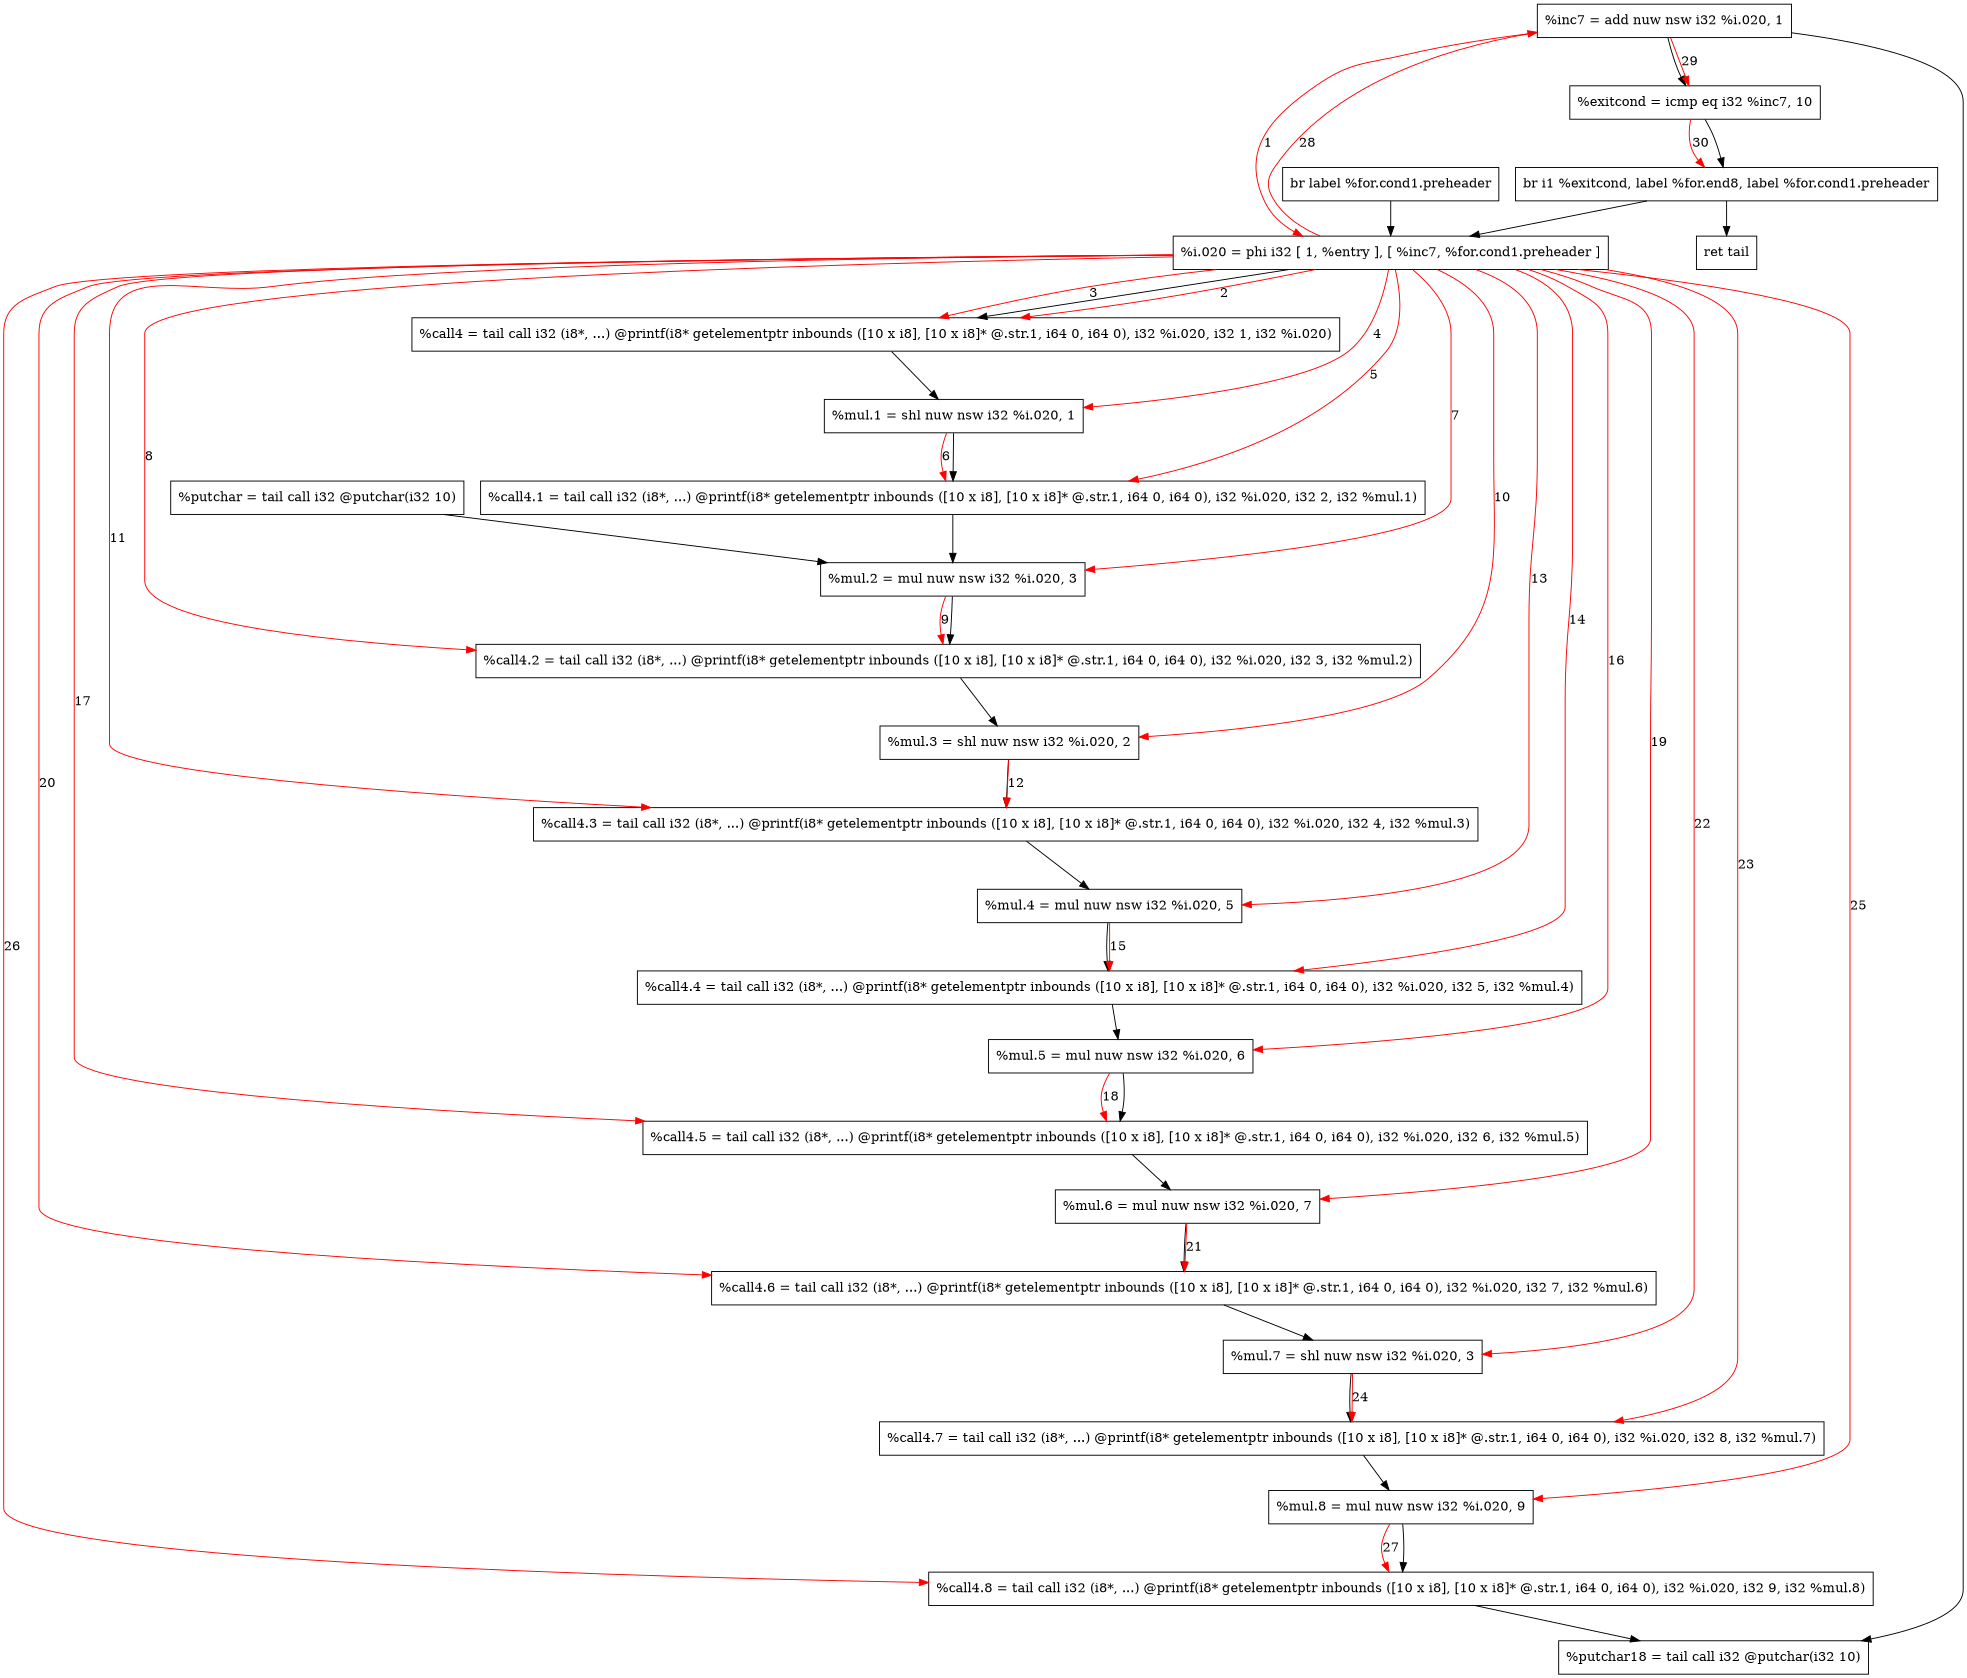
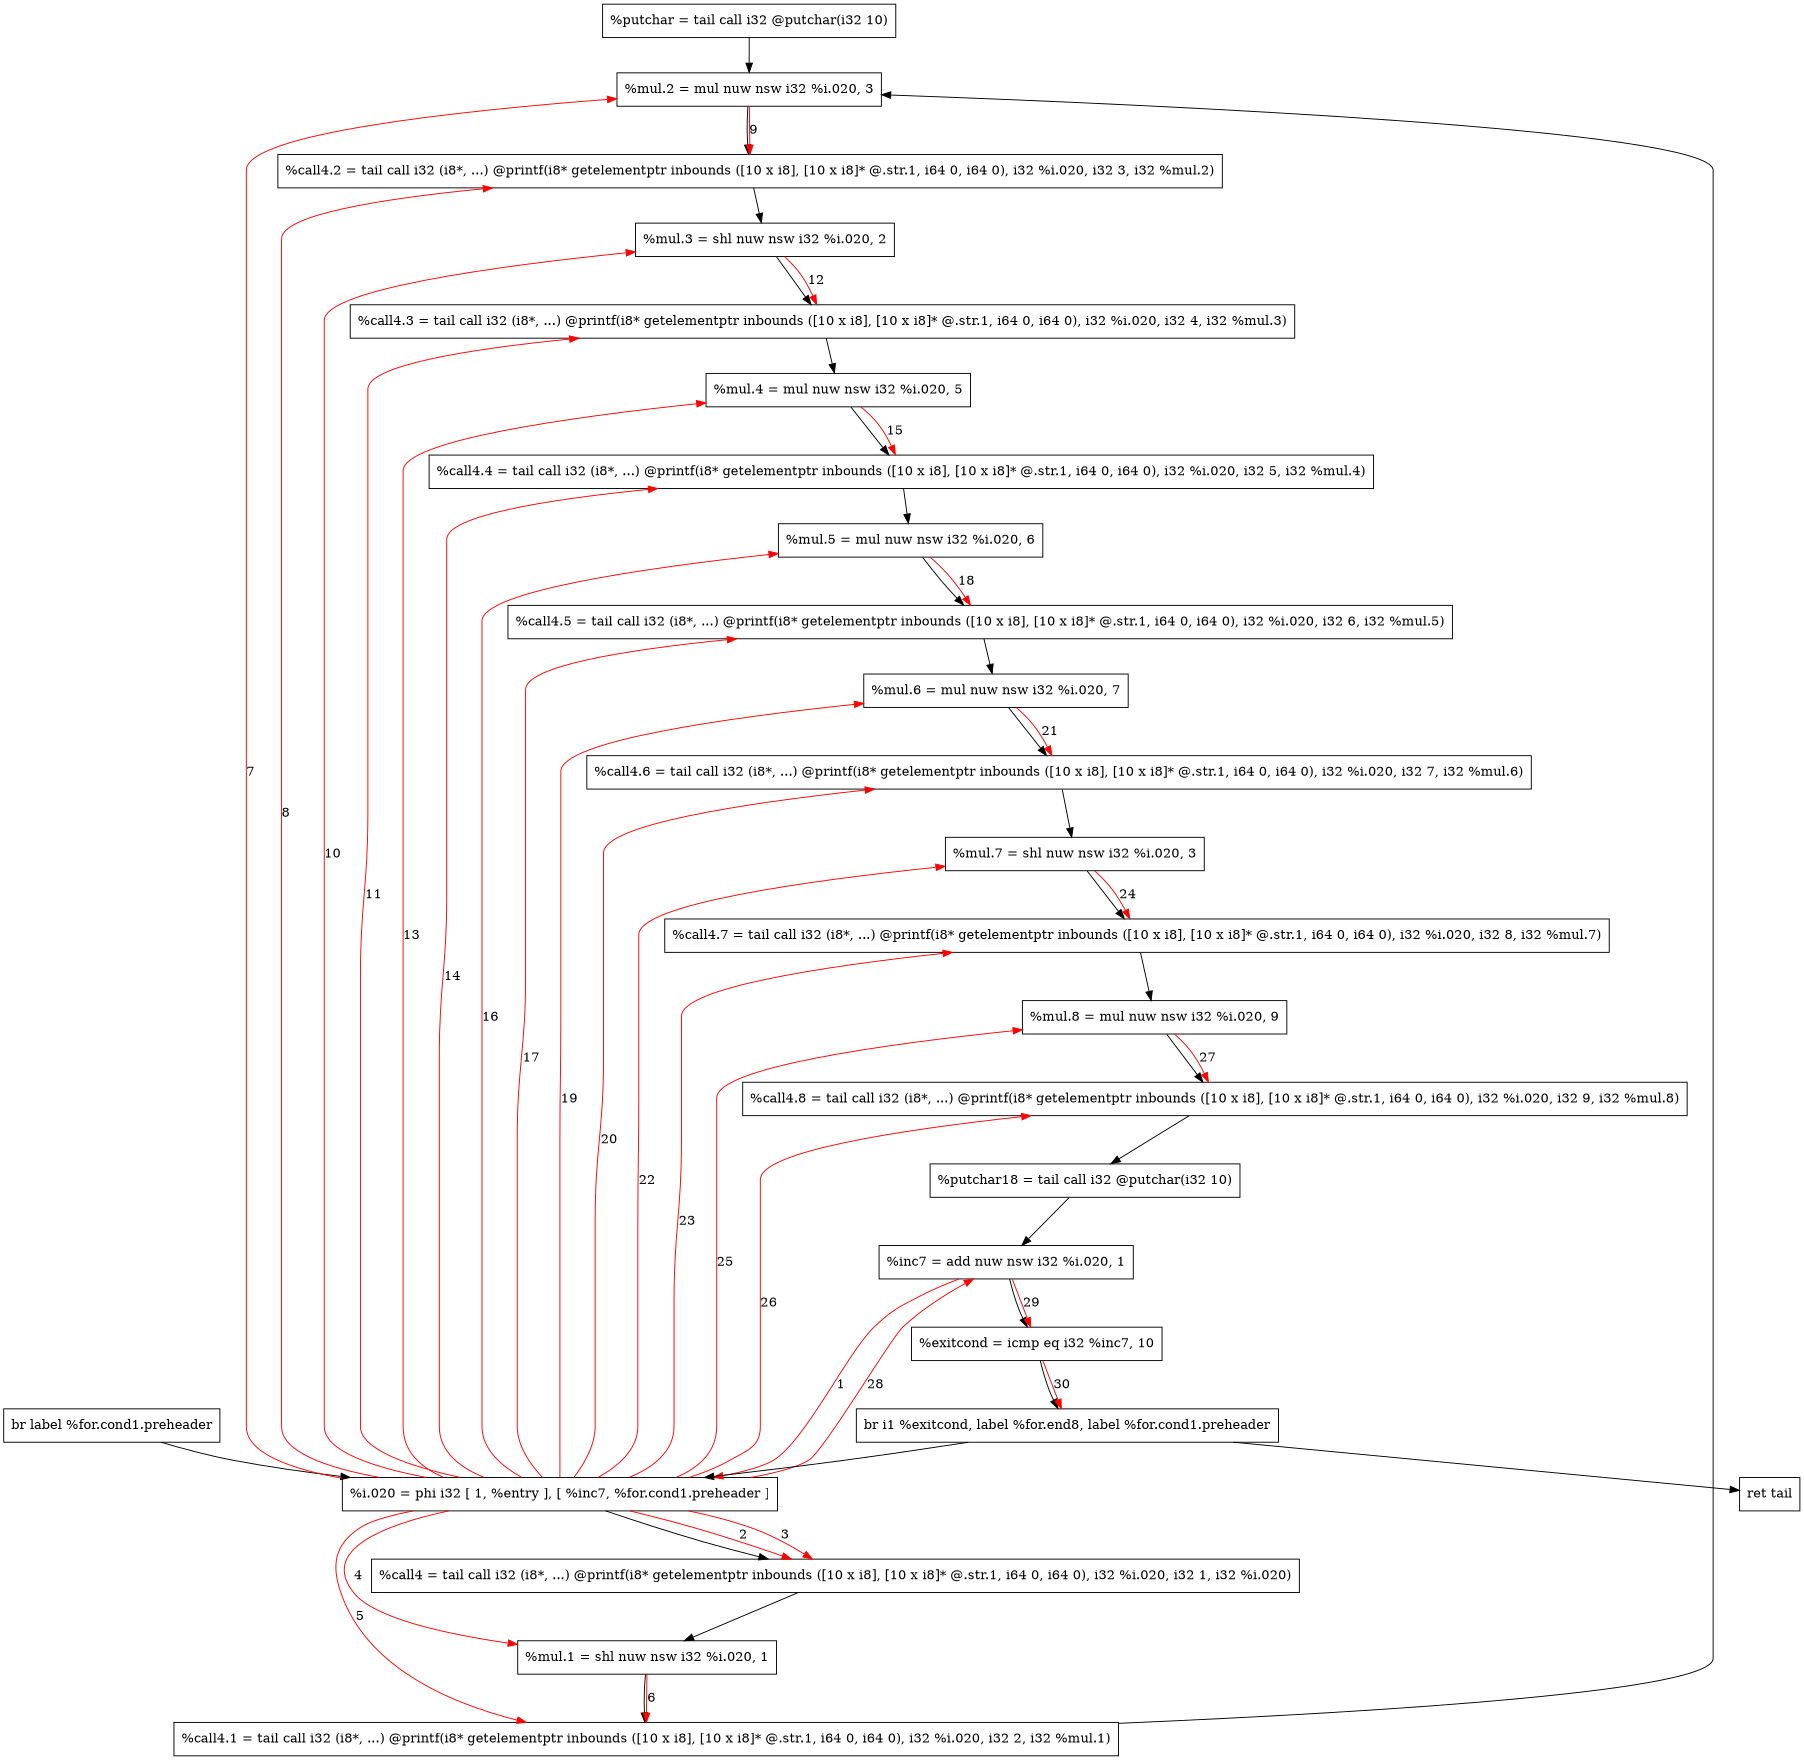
(1963, 804) -> (1049, 1218)
